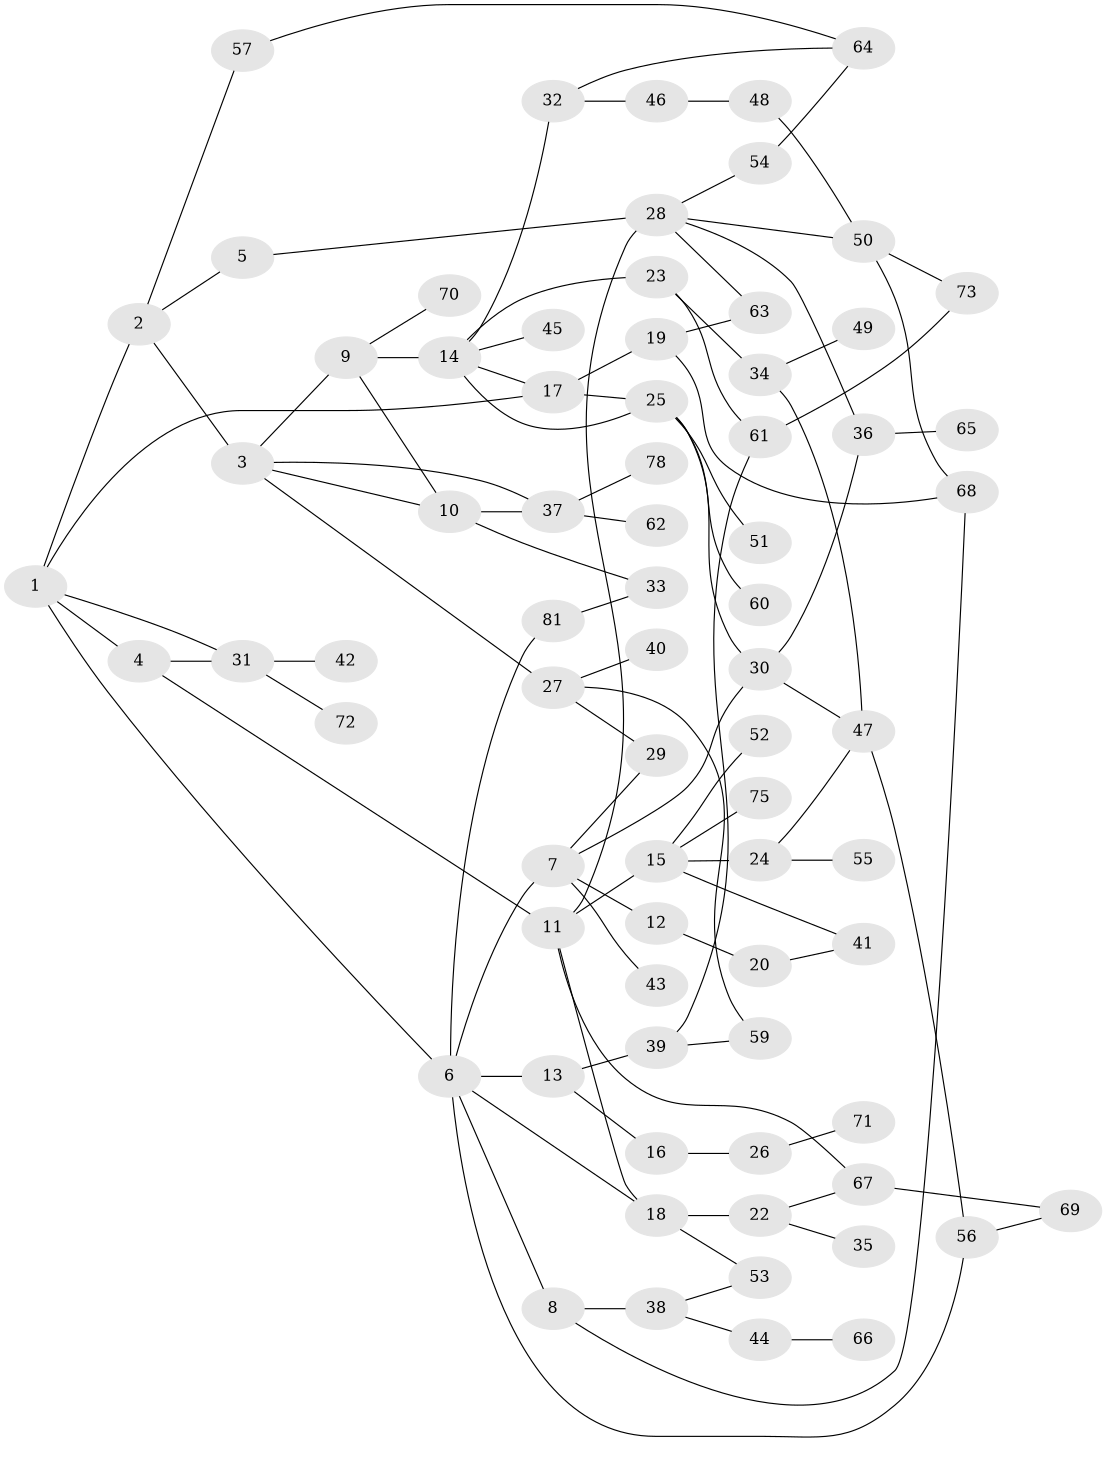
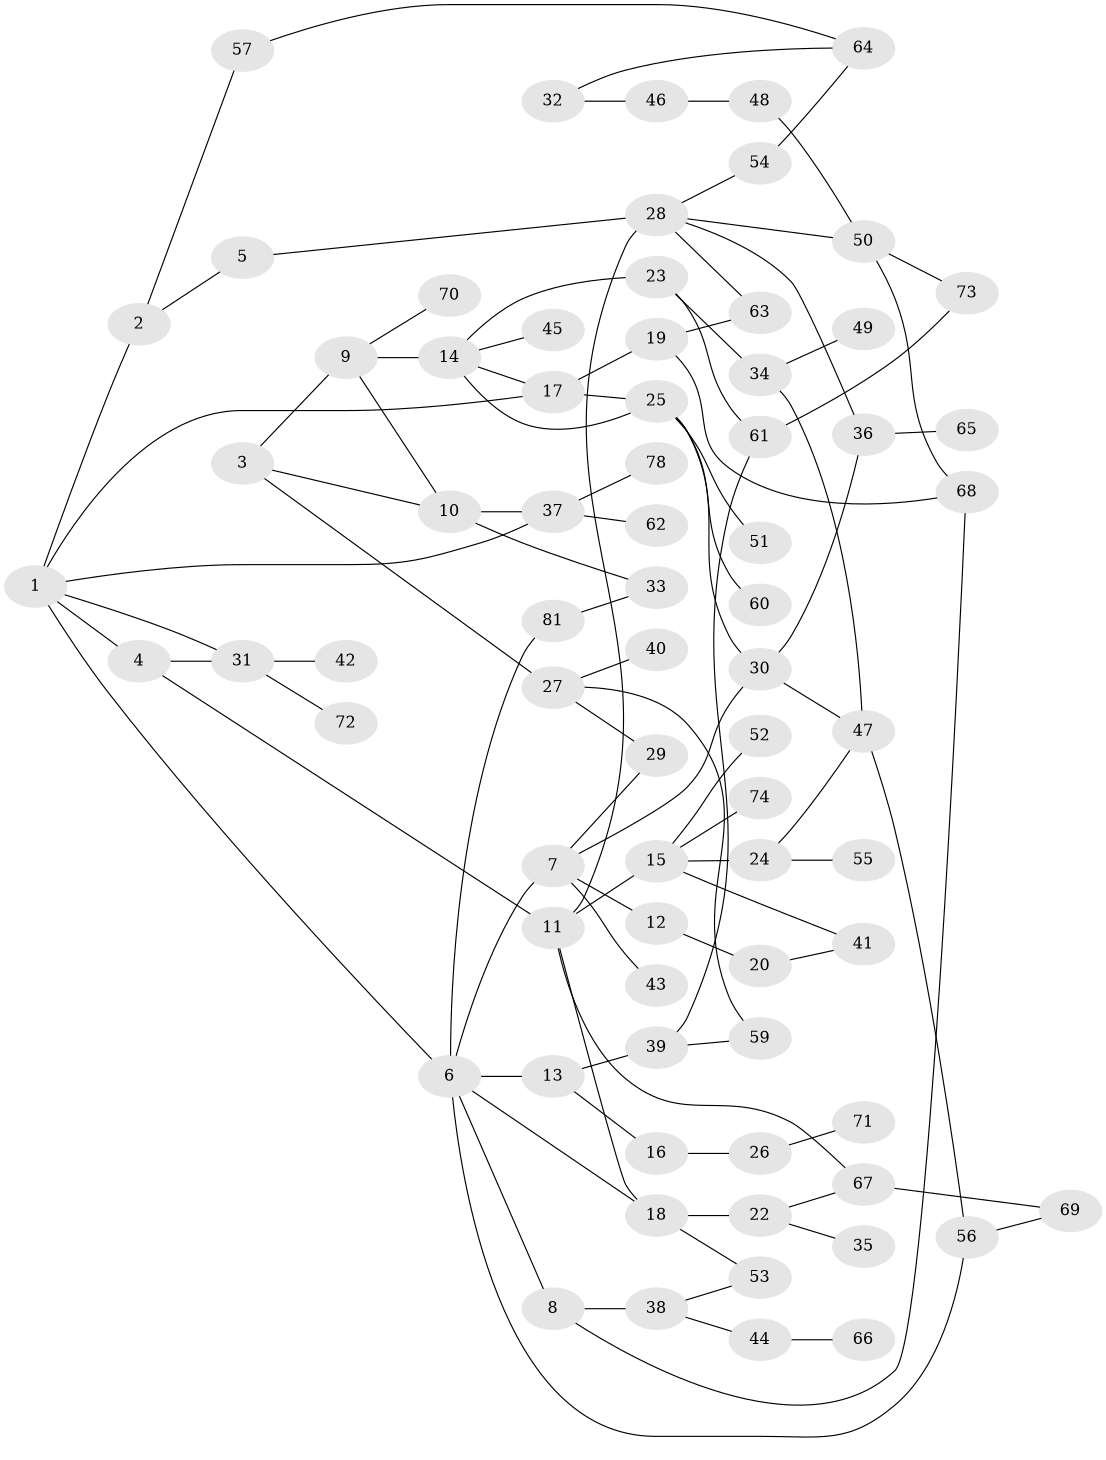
(520, 236) -> none
(191, 394) -> none
(403, 468) -> (299, 565)
(760, 798) -> (760, 798)
